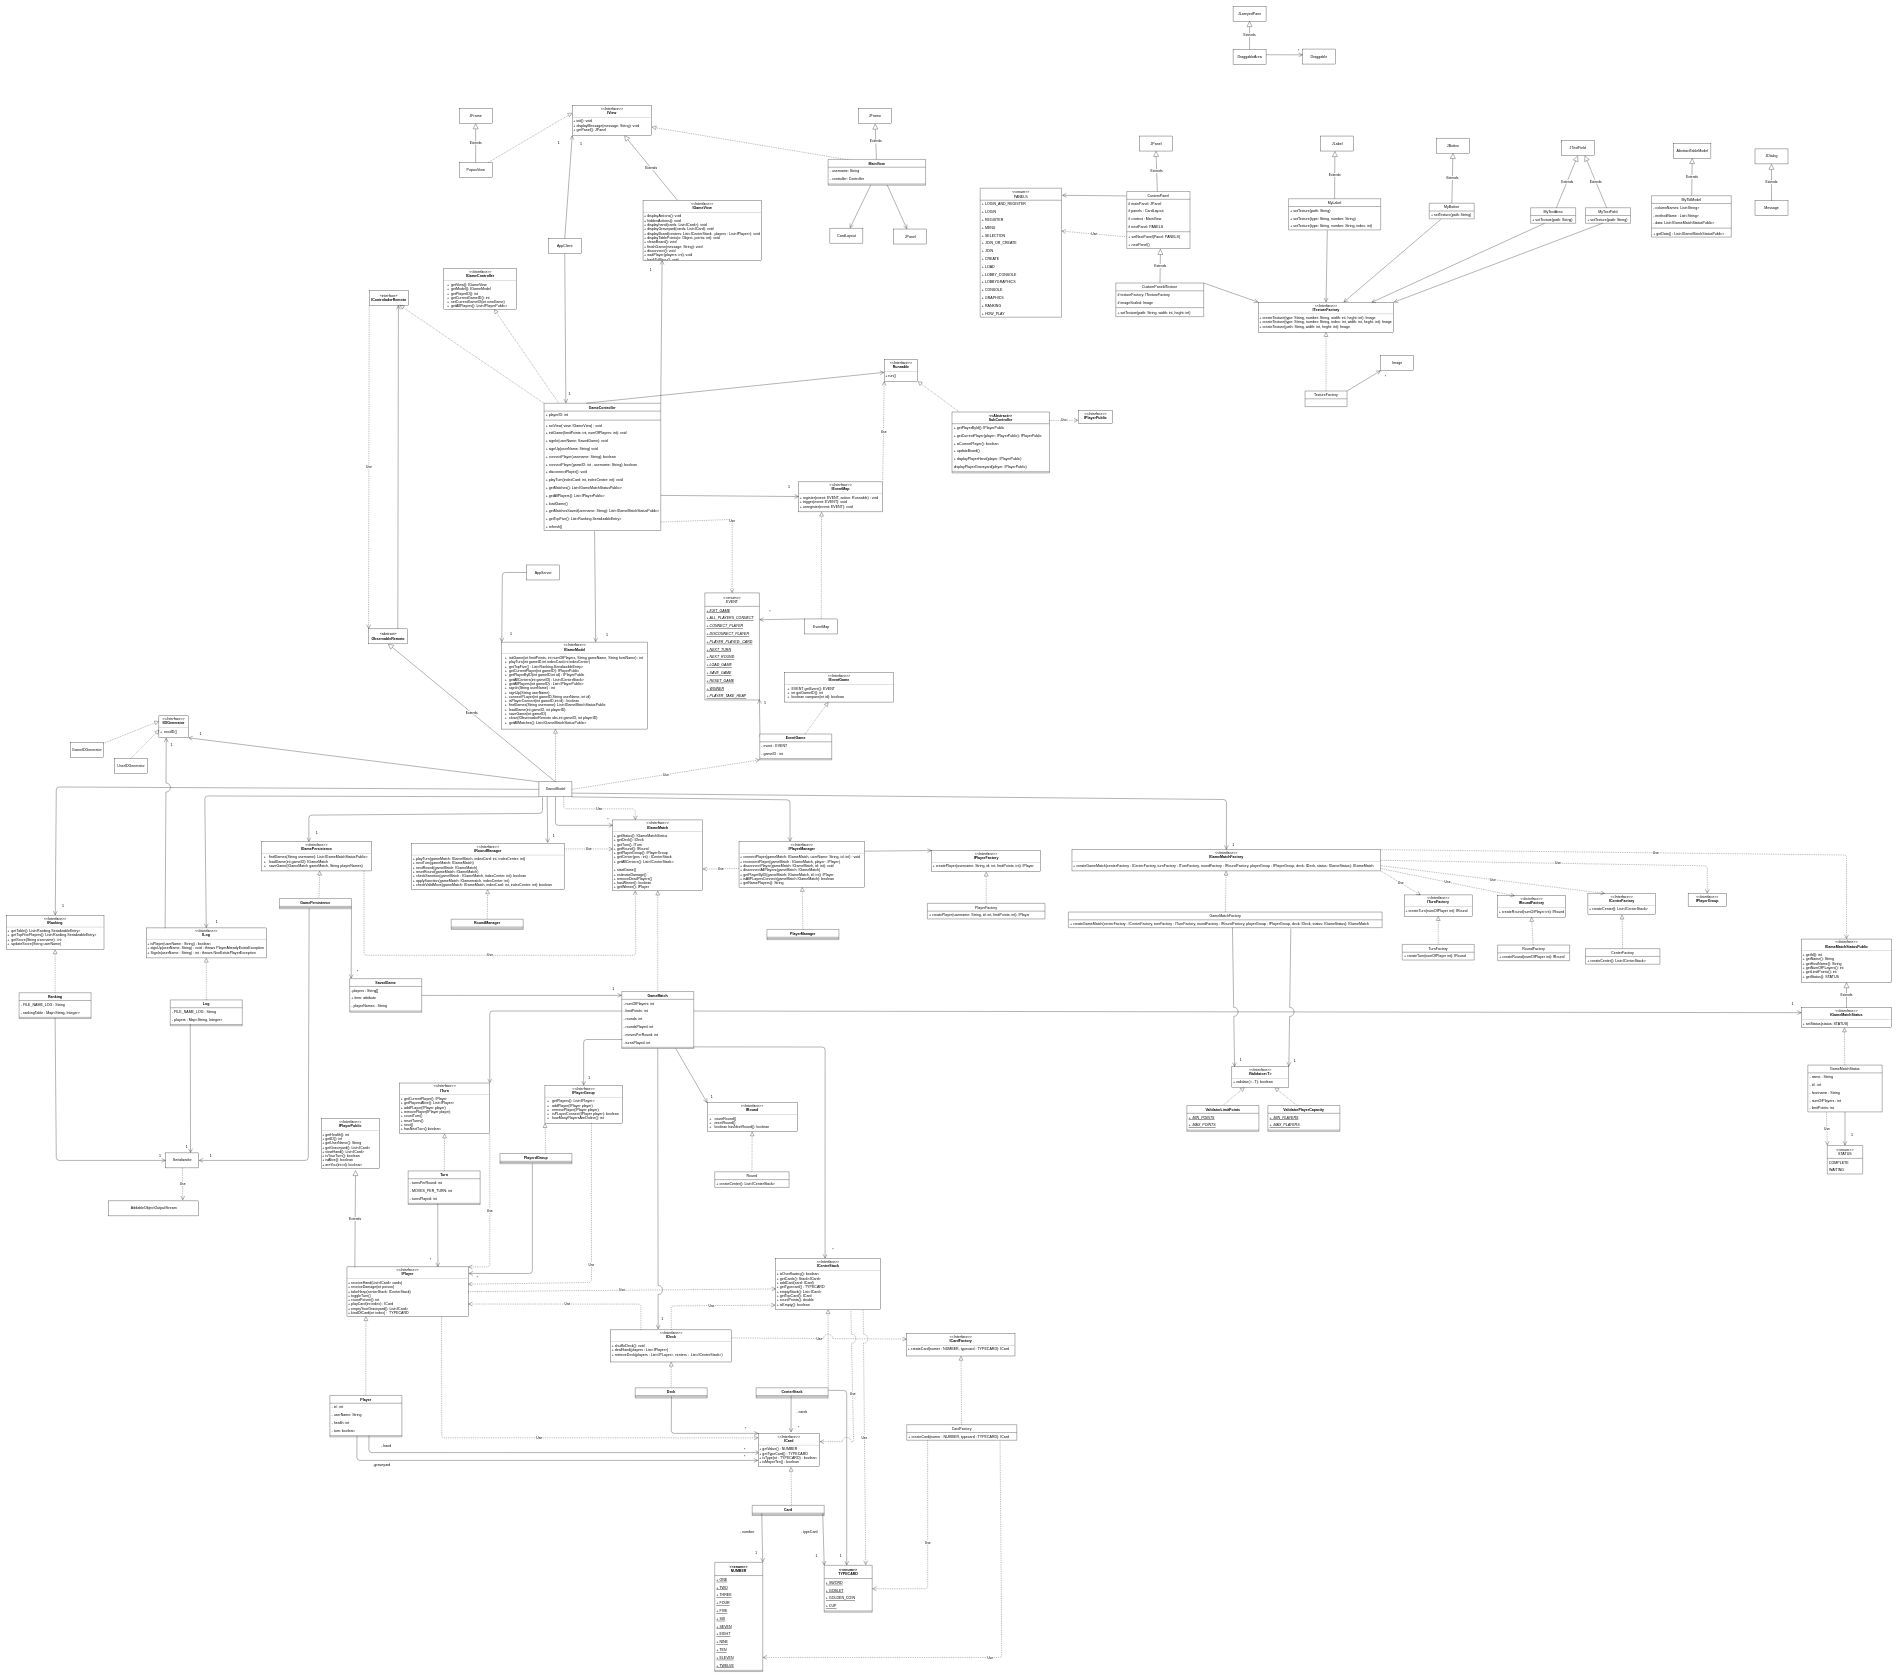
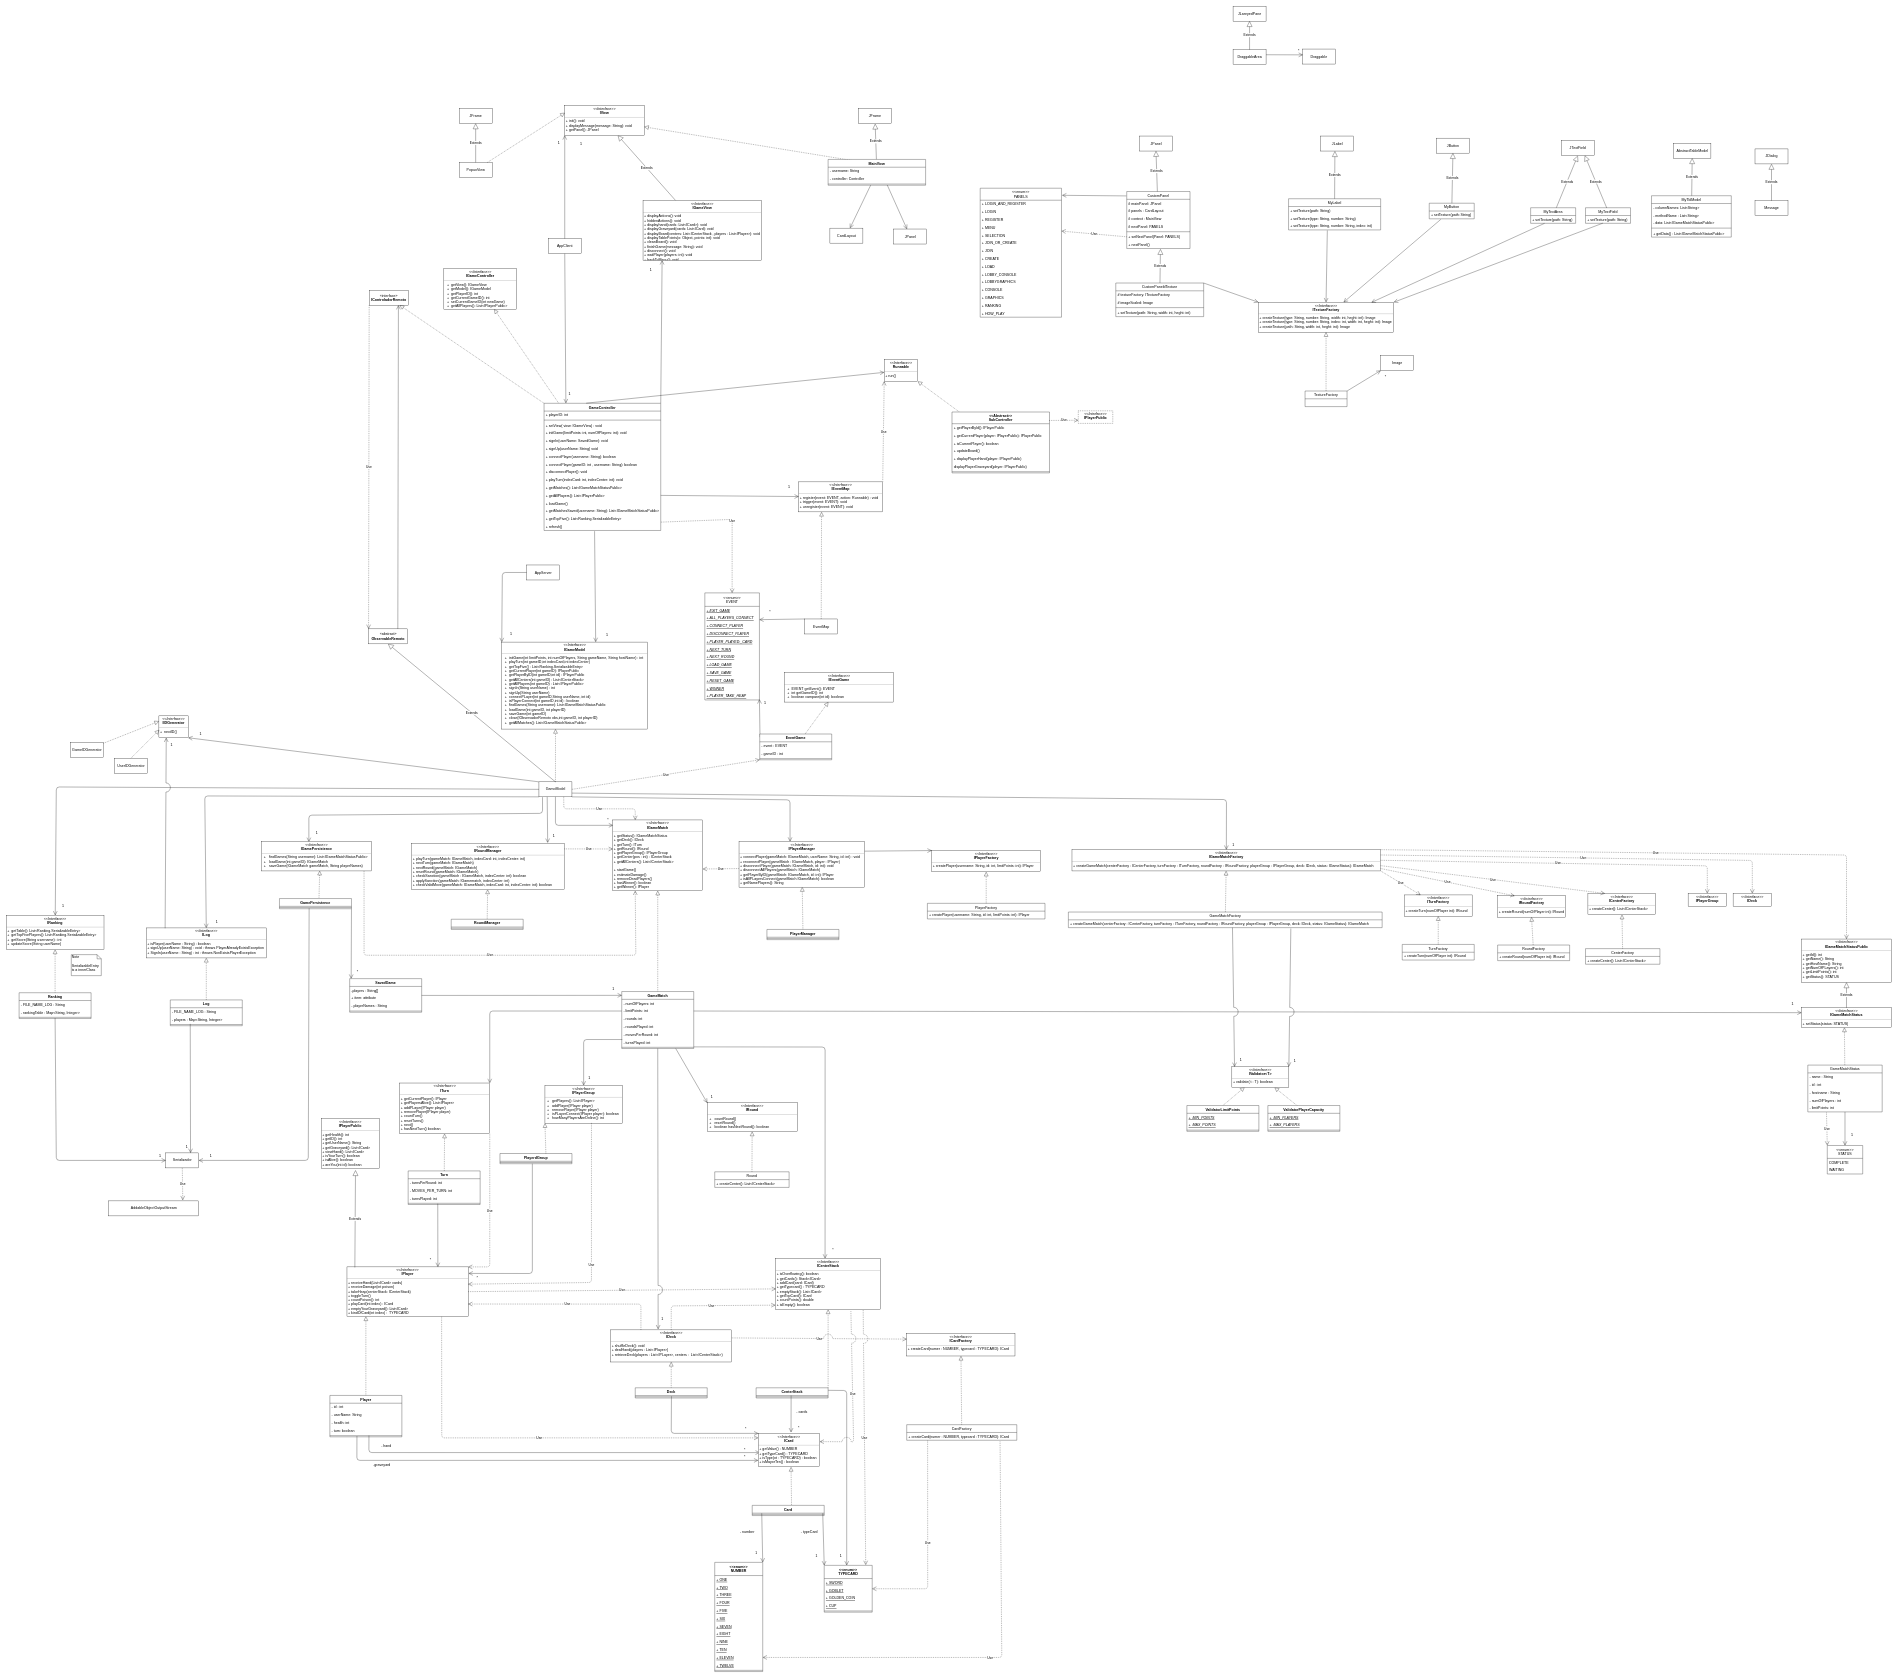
(612, 120) -> (605, 120)
(1096, 417) -> (1096, 417)
none -> (1415, 856)
none -> (1752, 900)
none -> (86, 965)
